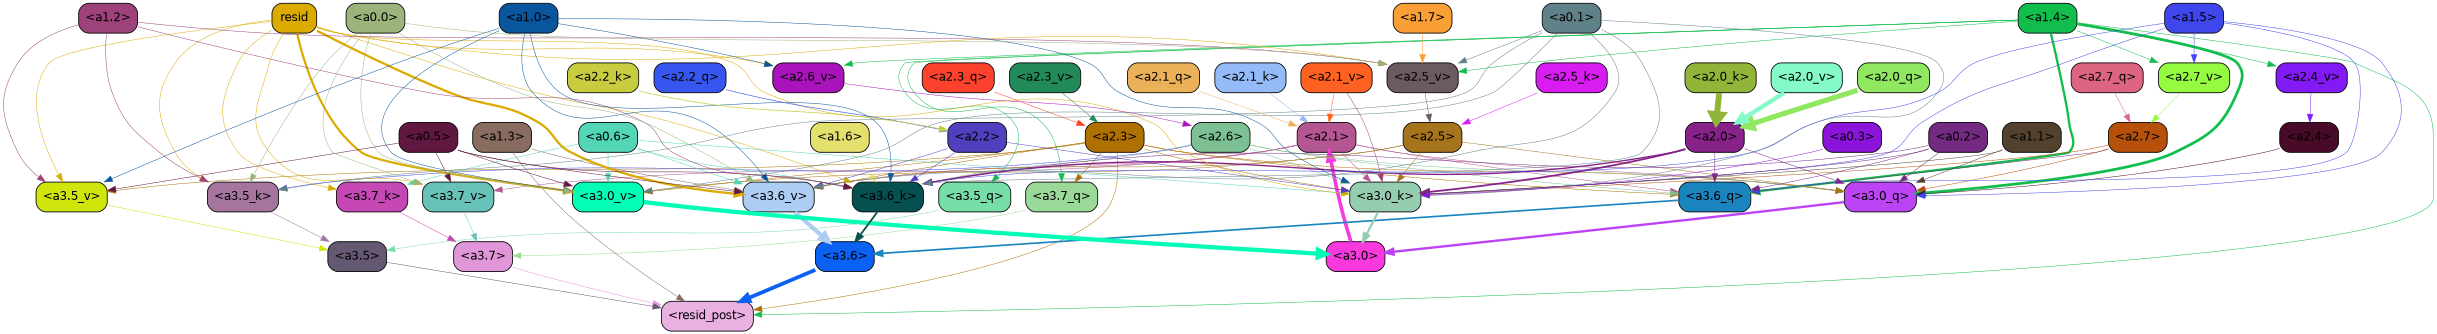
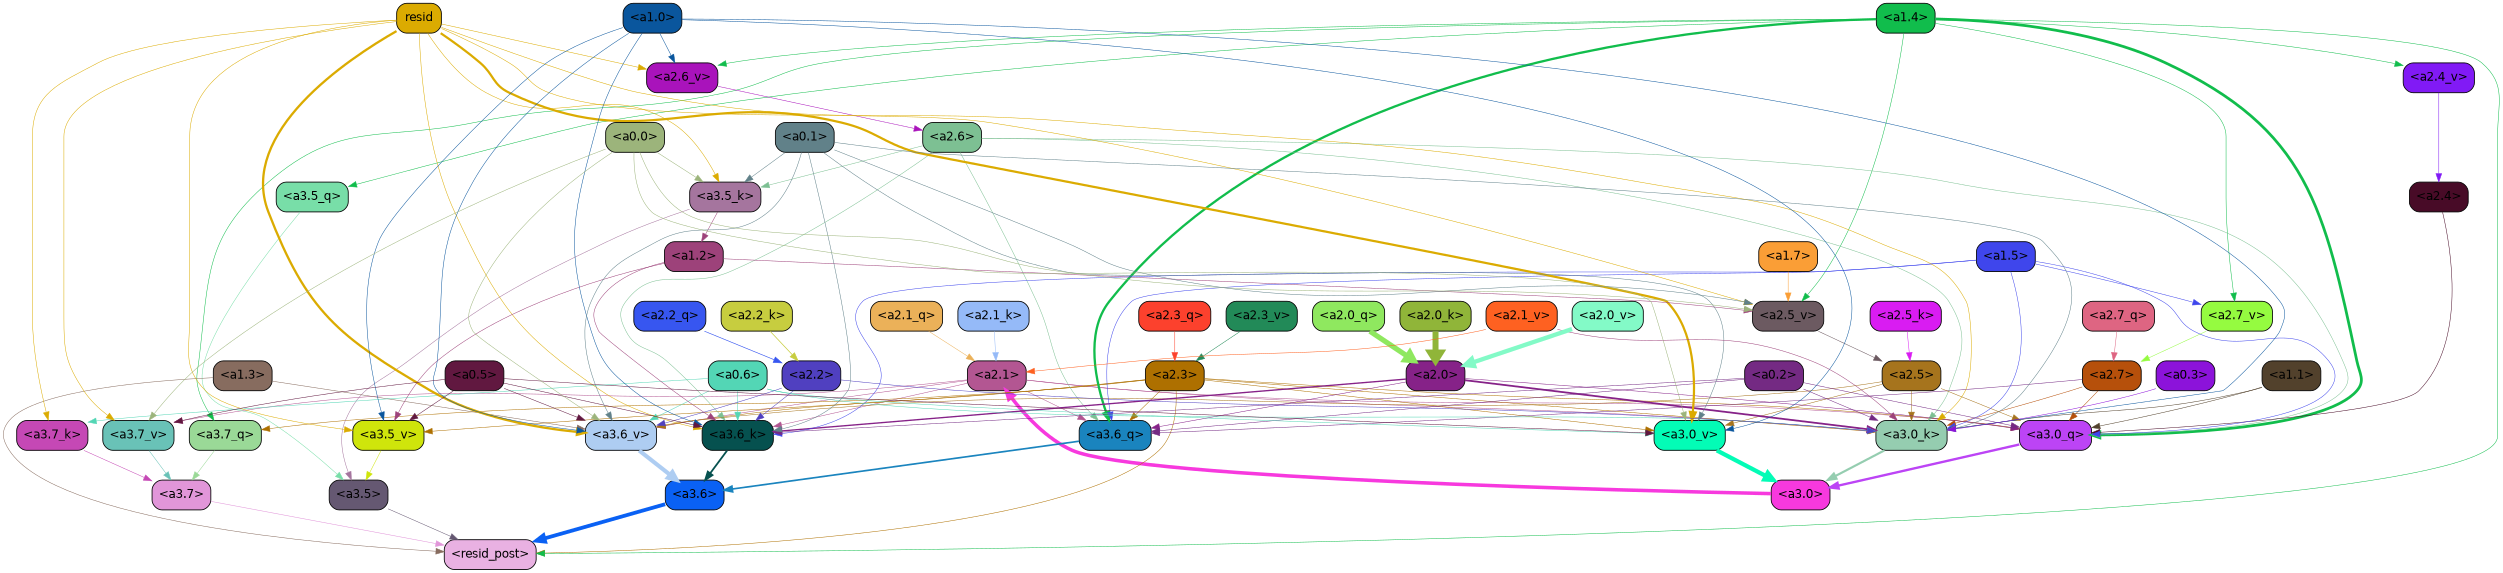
(127, 122) -> (714, 218)
(840, 137) -> none
(739, 170) -> (850, 164)
